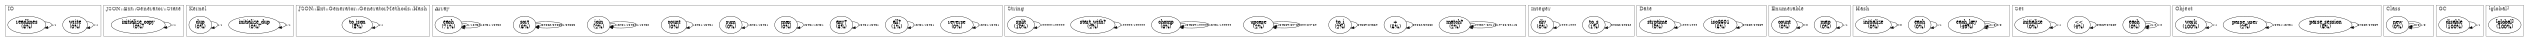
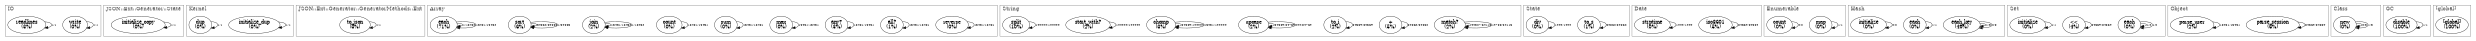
(363, 9) -> (361, 9)
(1541, 9) -> (1533, 9)
(2191, 25) -> none
